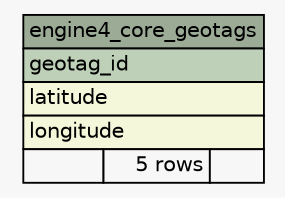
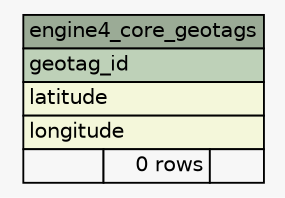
(170, 165) -> (170, 165)
